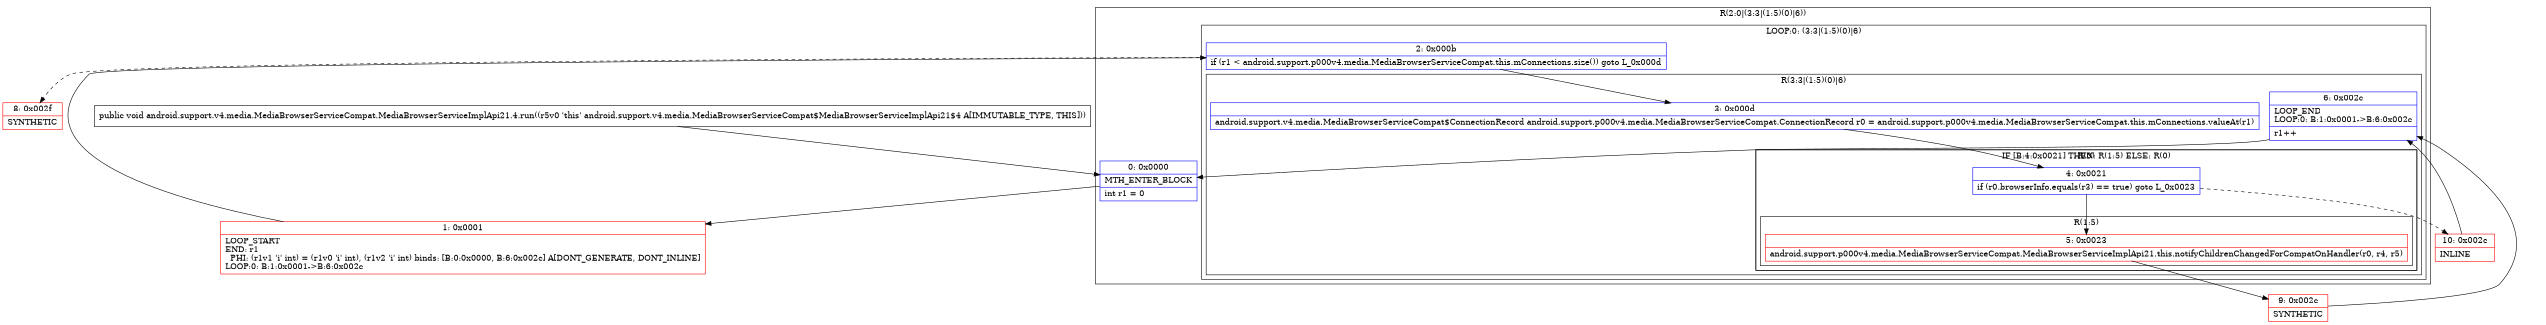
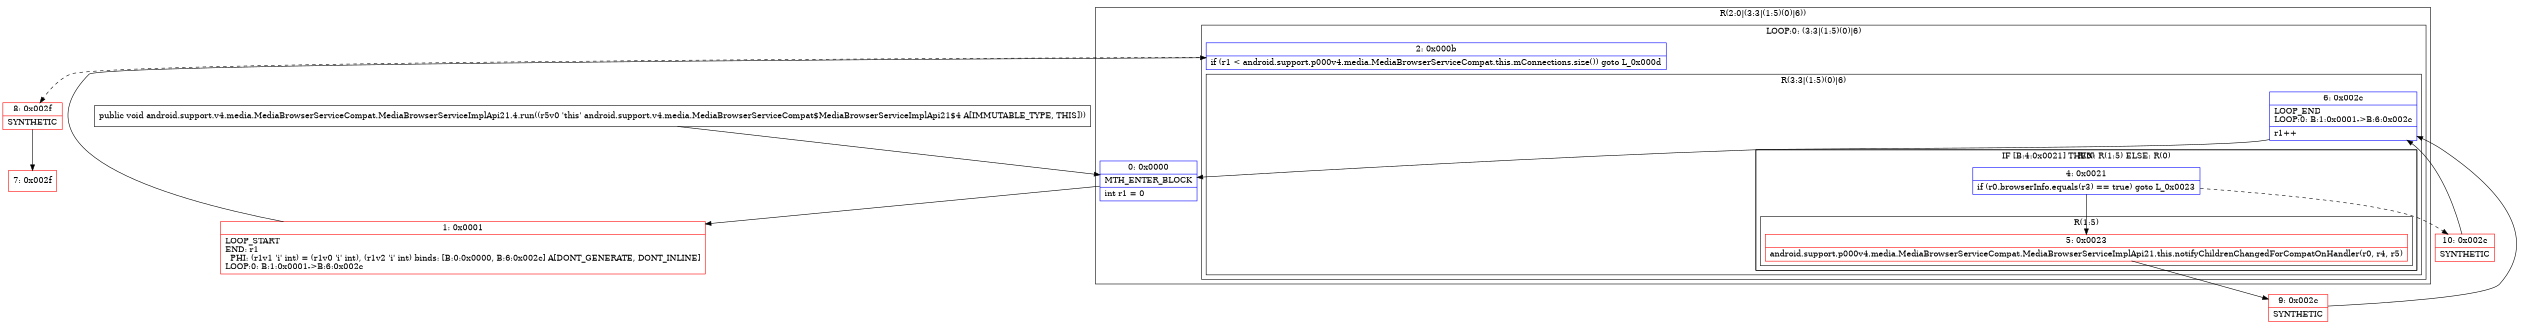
(1735, 116) -> none
none -> (33, 181)
(2455, 254) -> (2465, 254)
